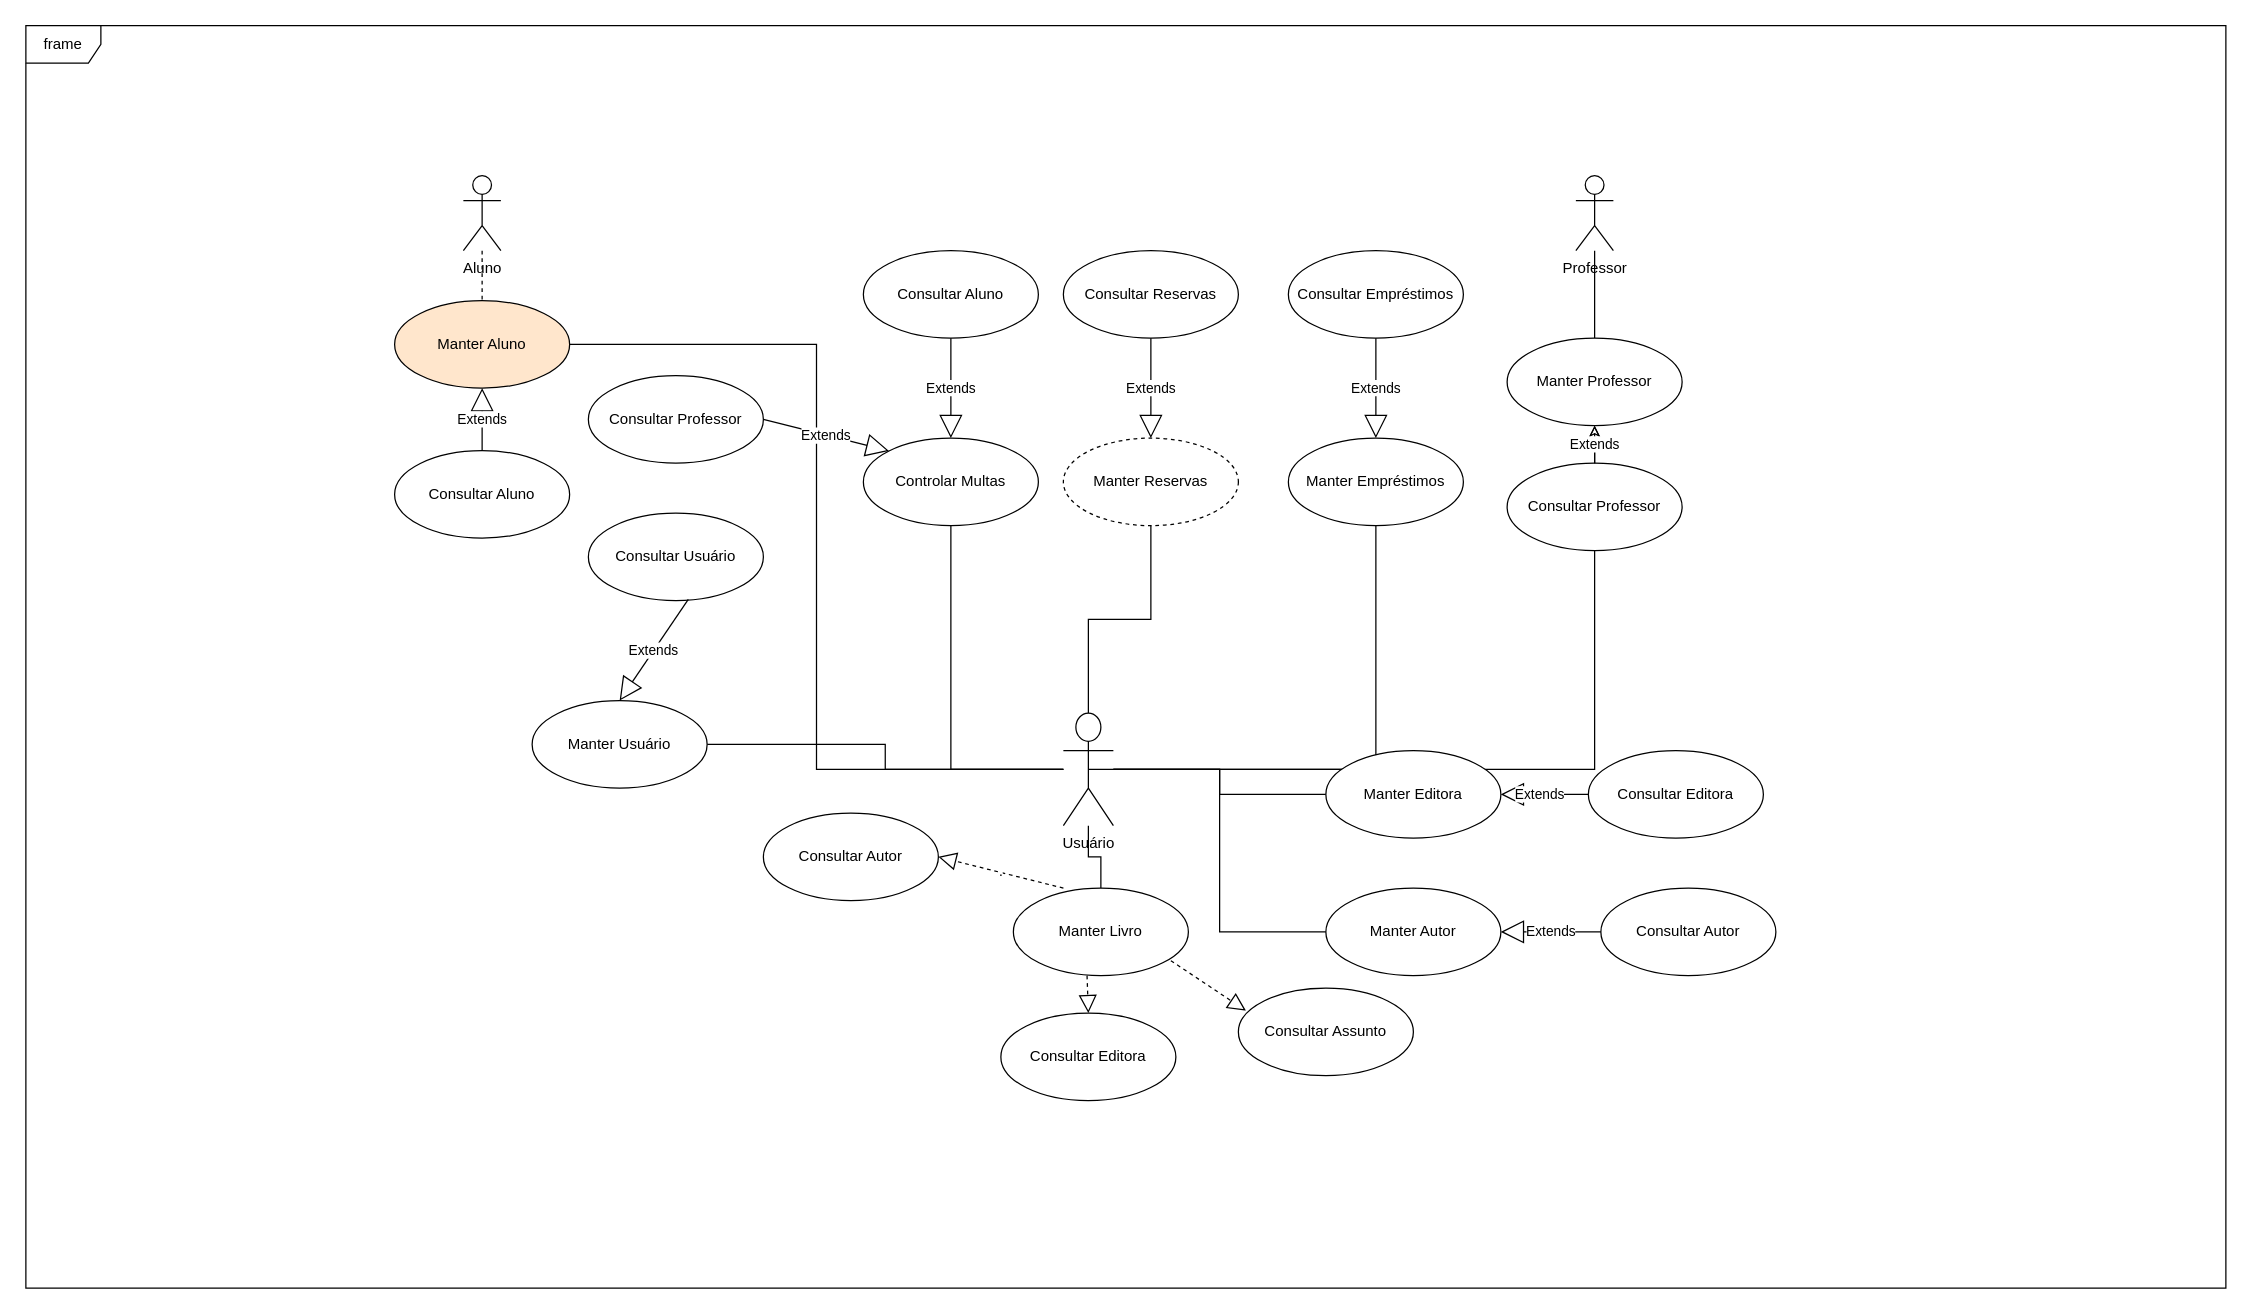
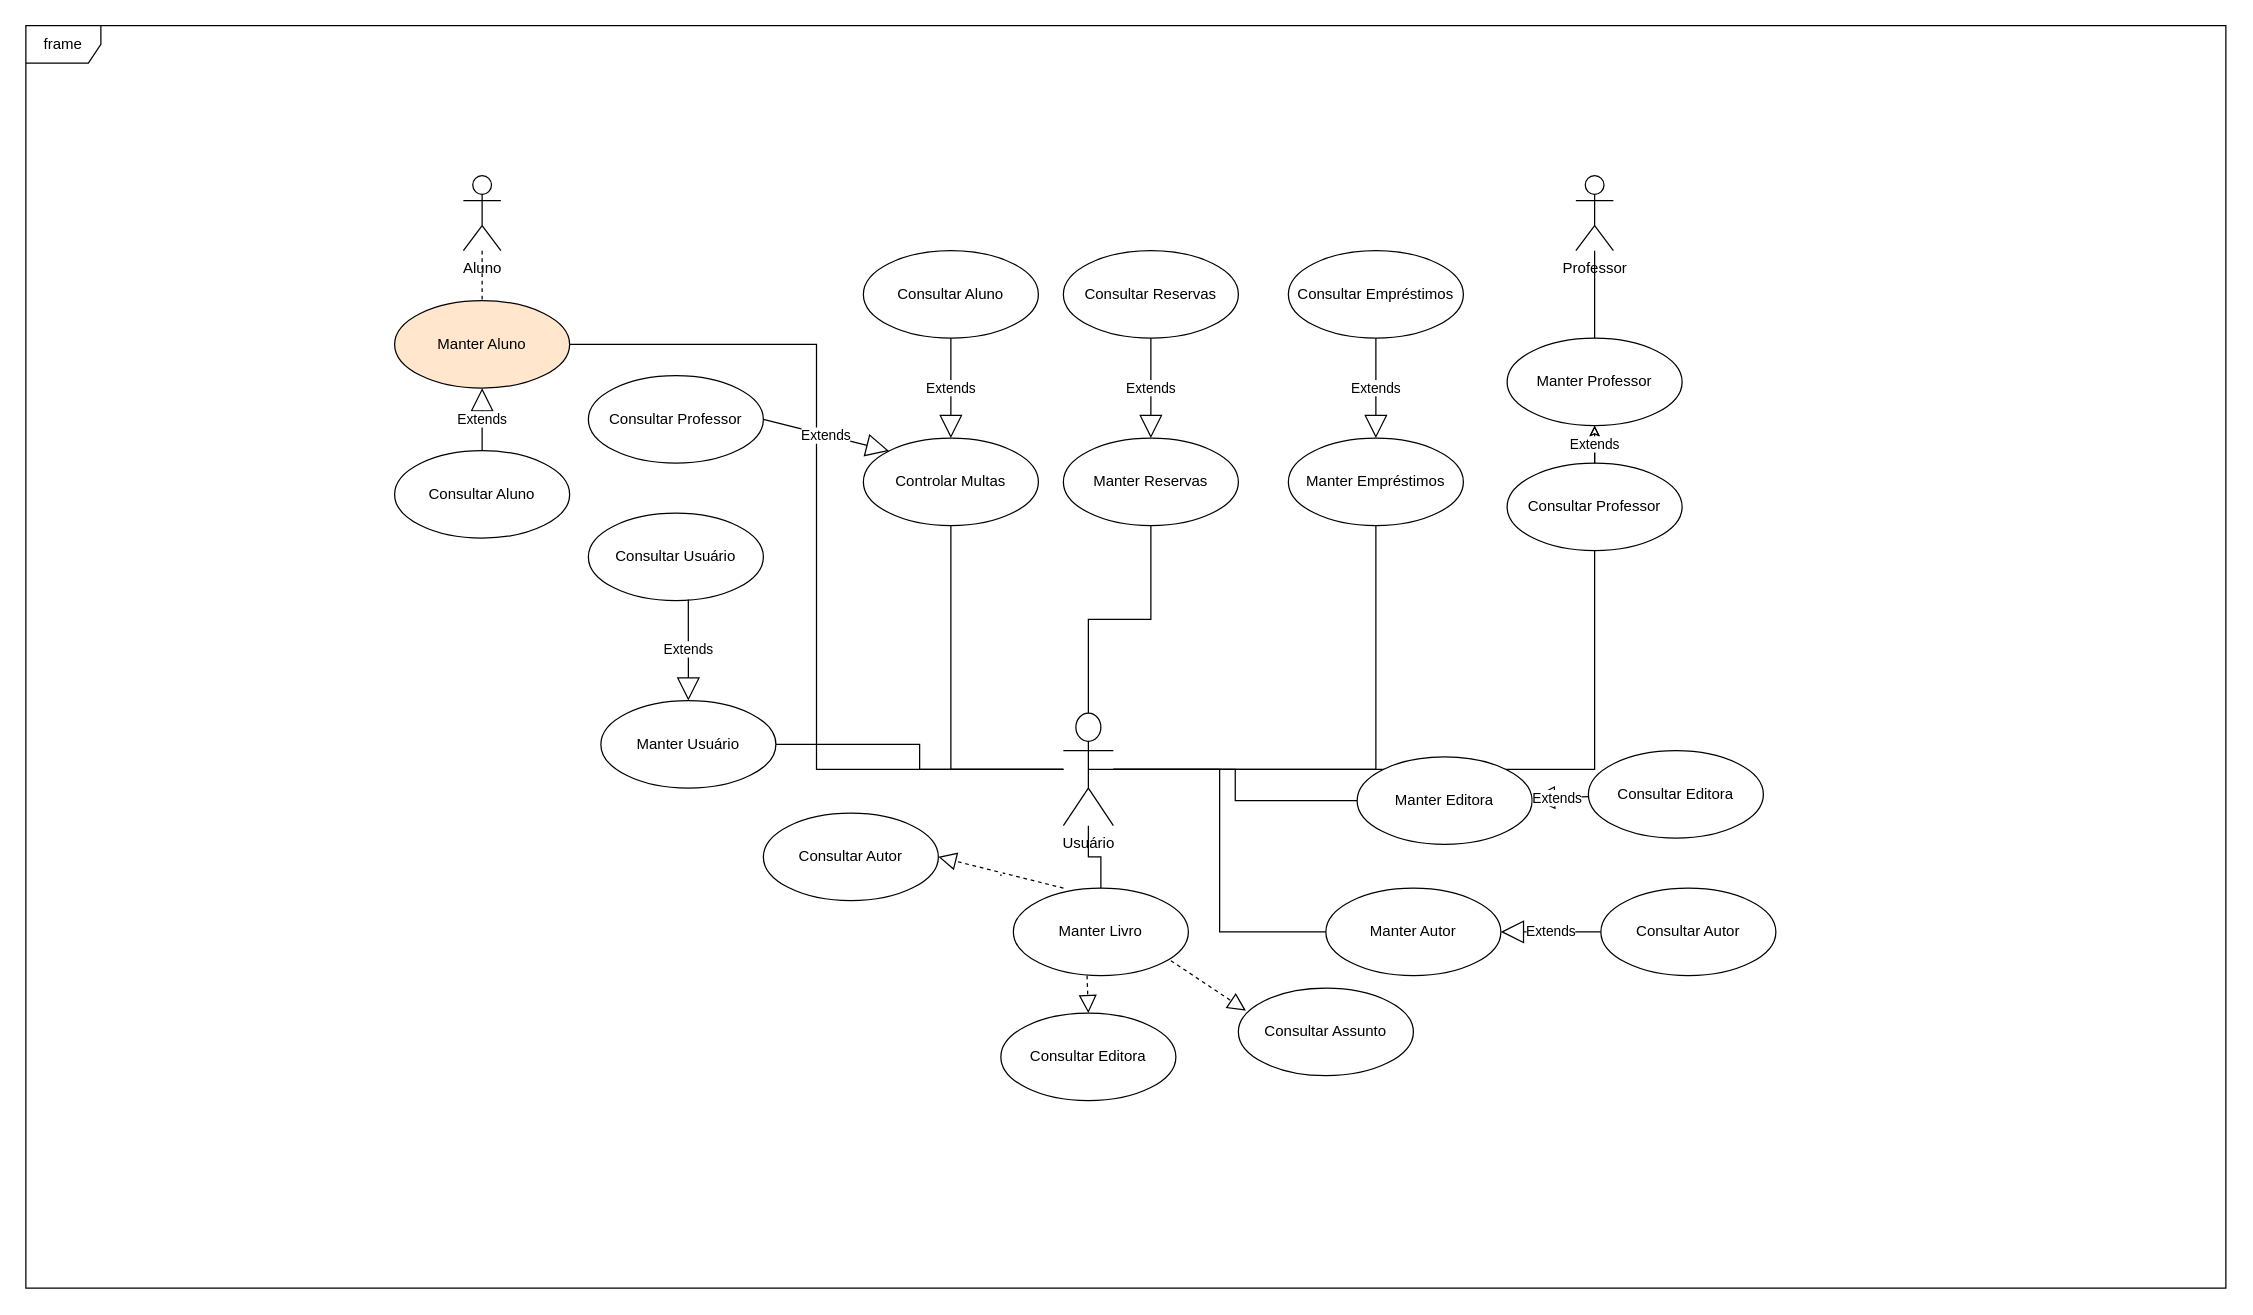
(1151, 482) -> (1151, 482)
(619, 744) -> (688, 744)
(1413, 794) -> (1444, 801)
